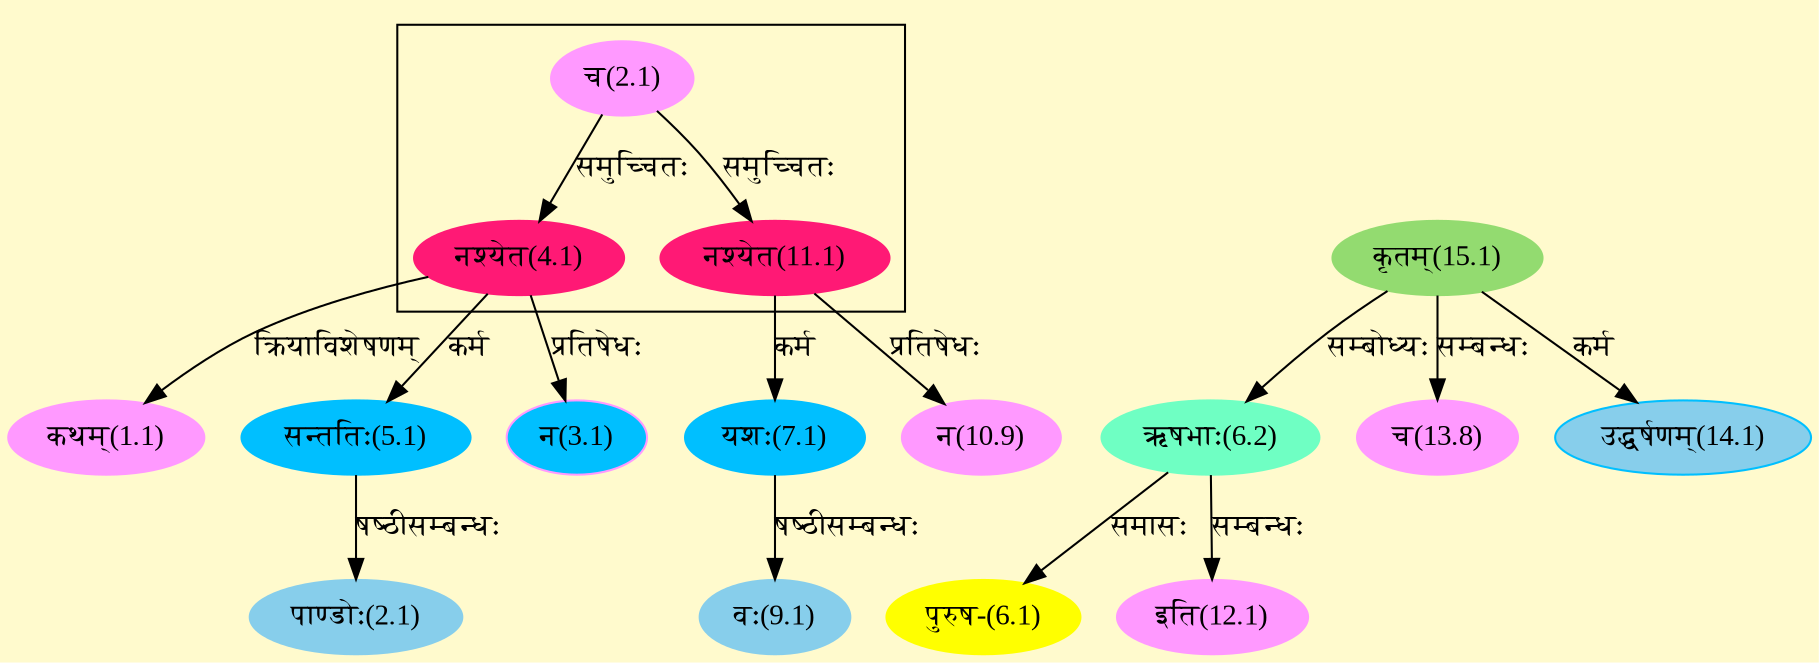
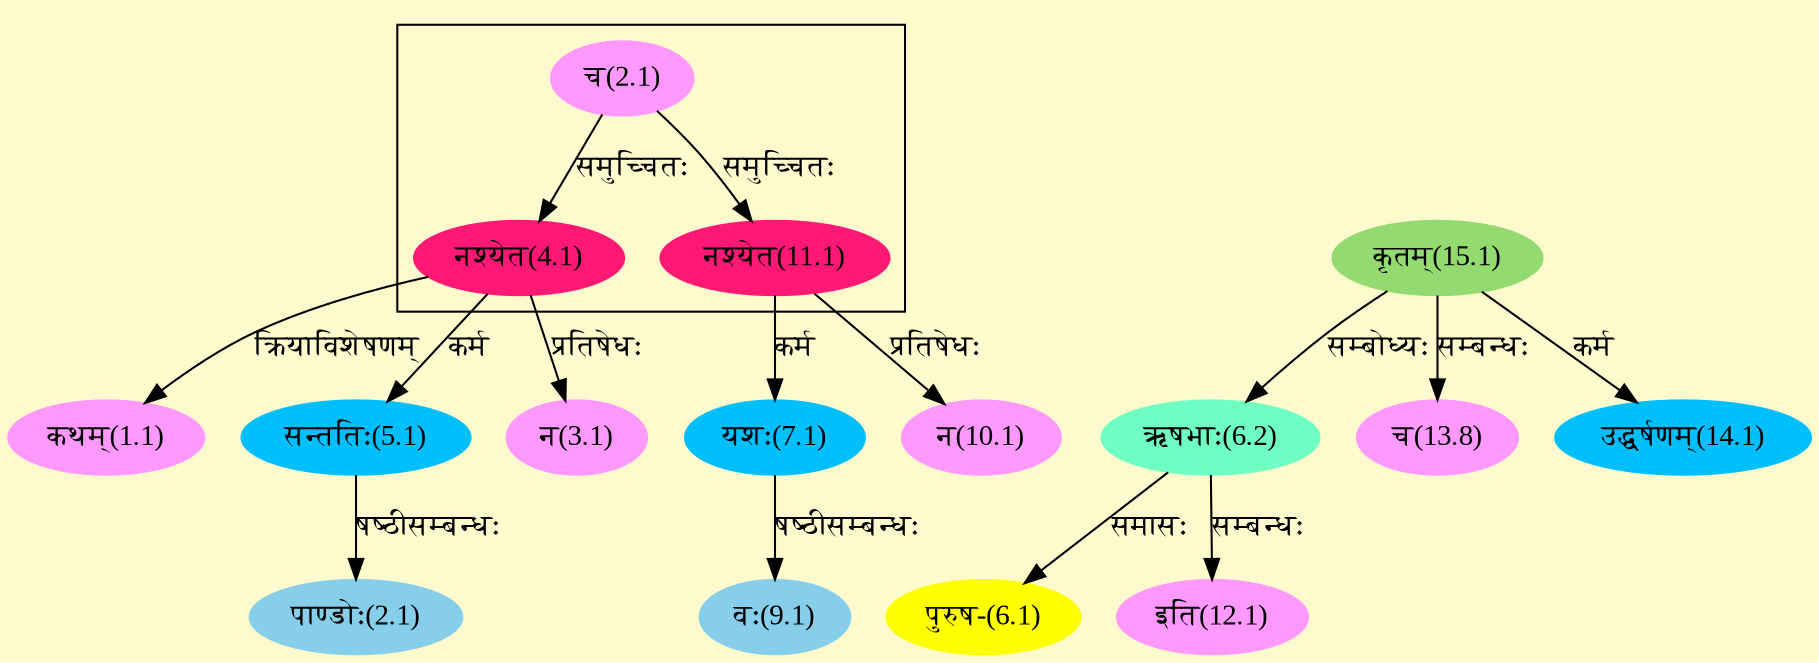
(577, 438) -> (577, 438)
(981, 438) -> (981, 438)
(1683, 438) -> (1683, 438)
